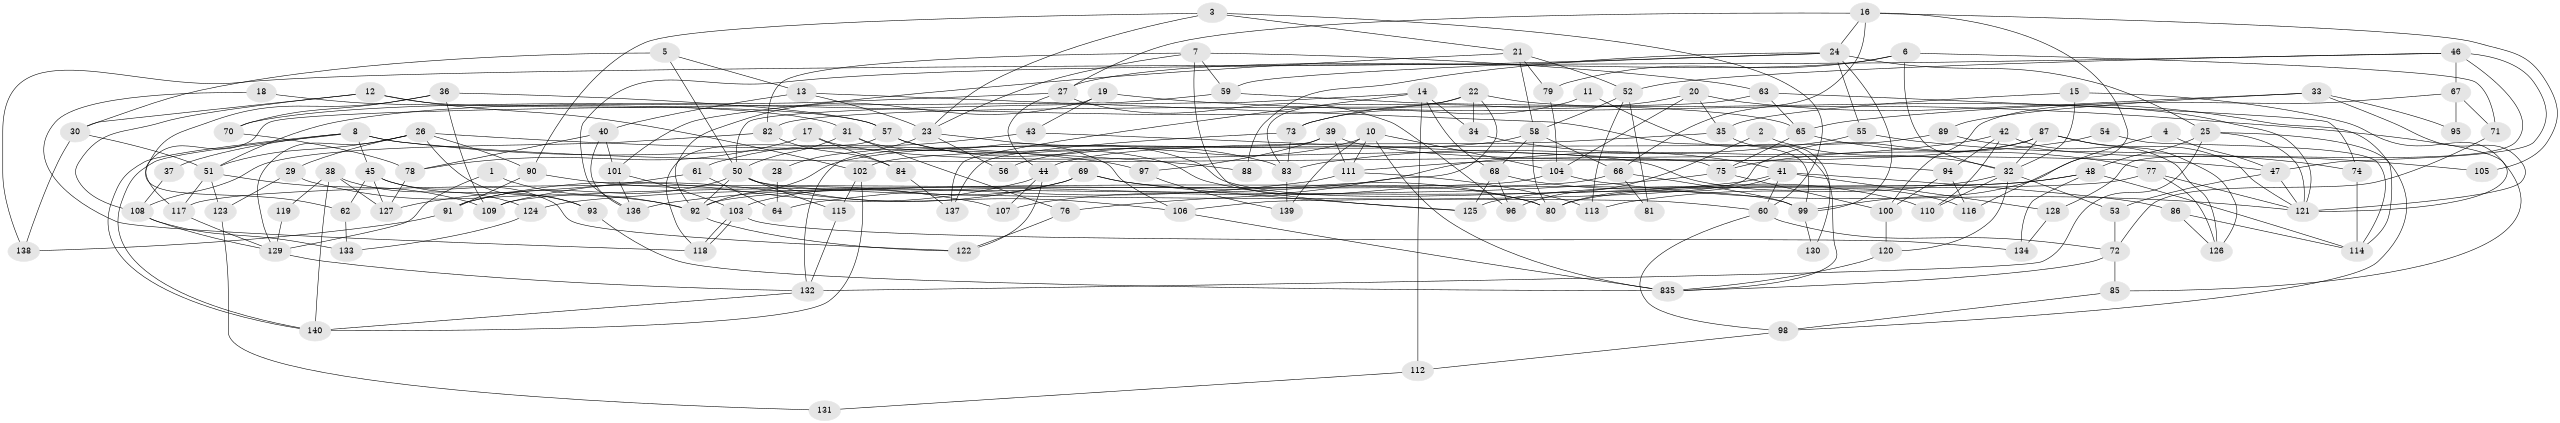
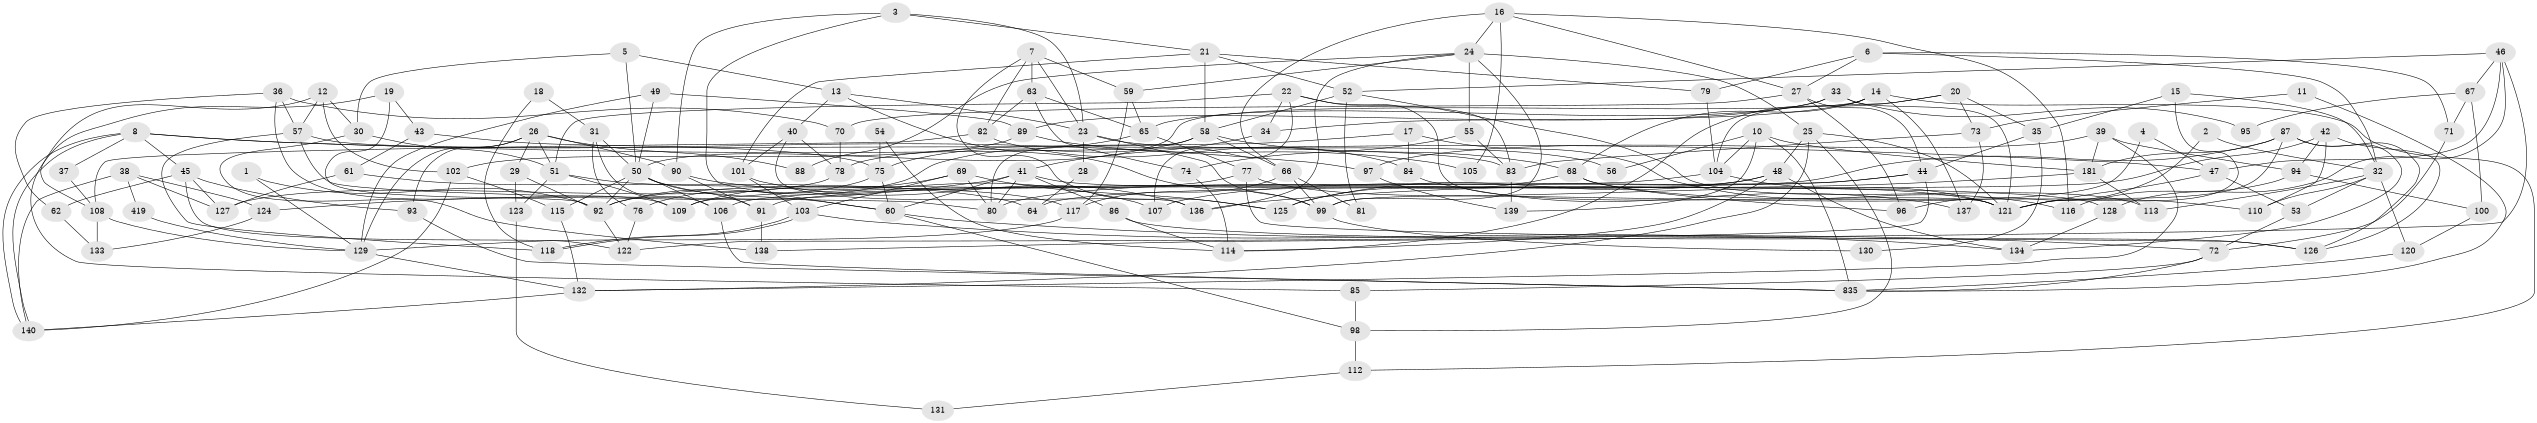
none -> (655, 92)
(2026, 152) -> (2297, 226)
(1349, 172) -> (2089, 172)
(1803, 192) -> (885, 192)
(284, 212) -> (139, 212)
